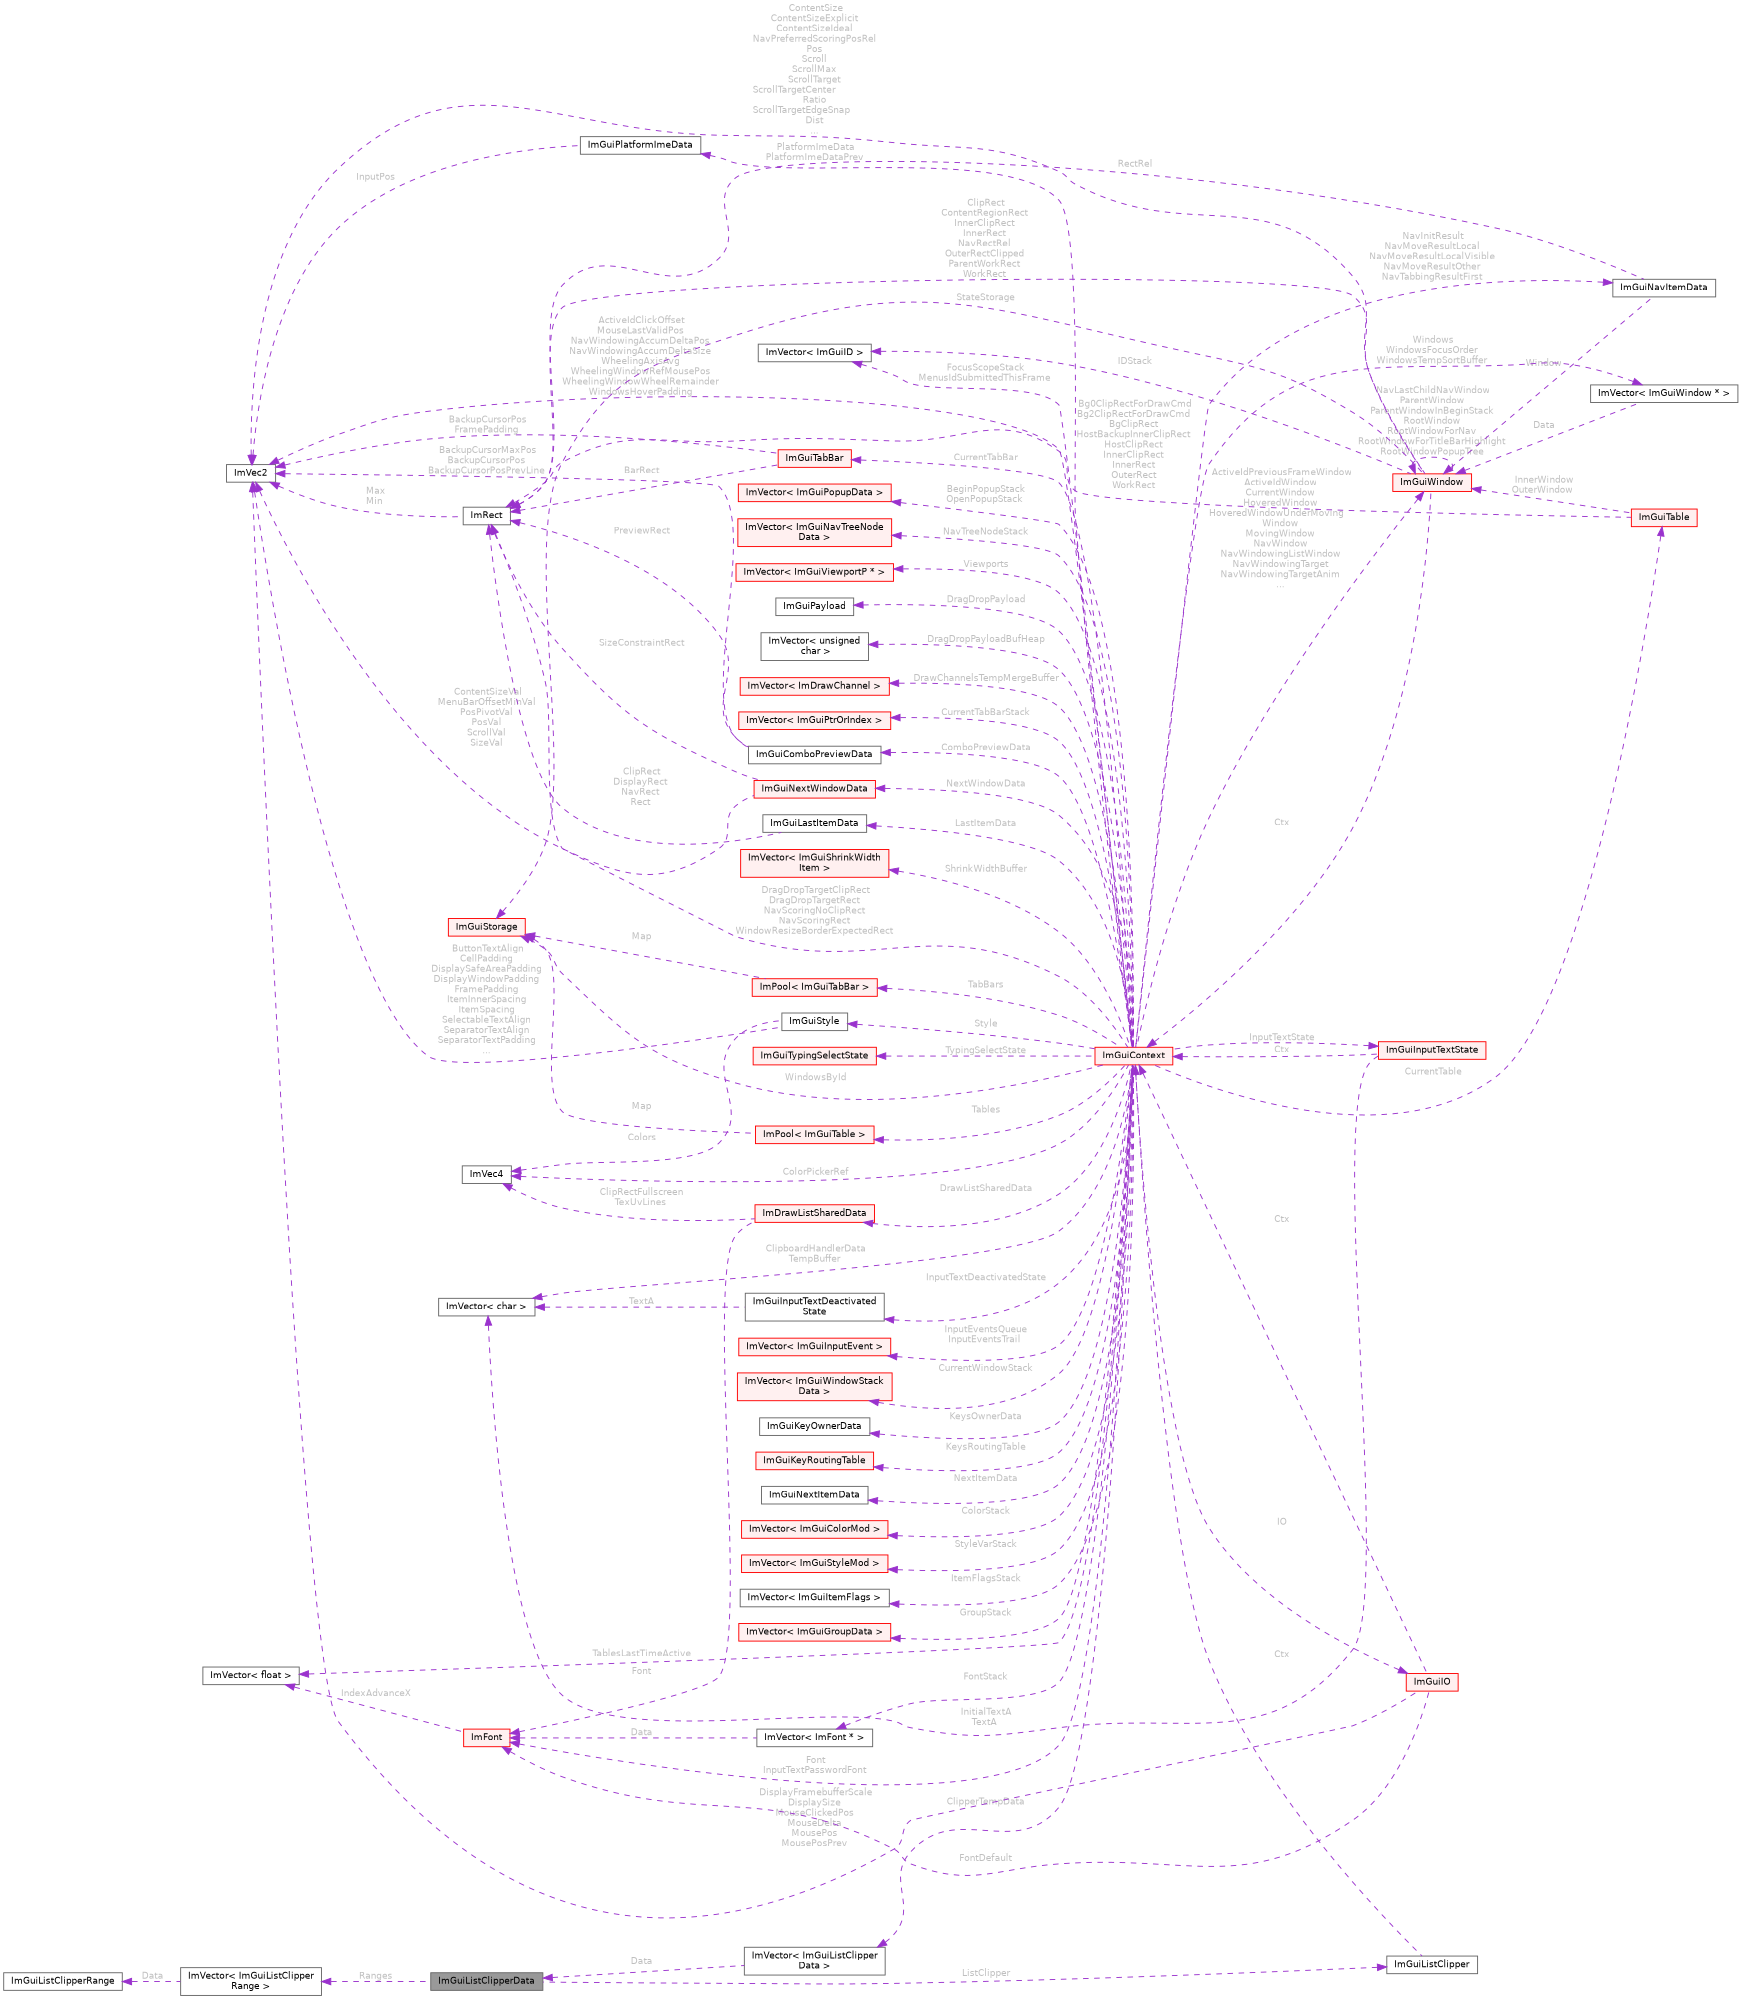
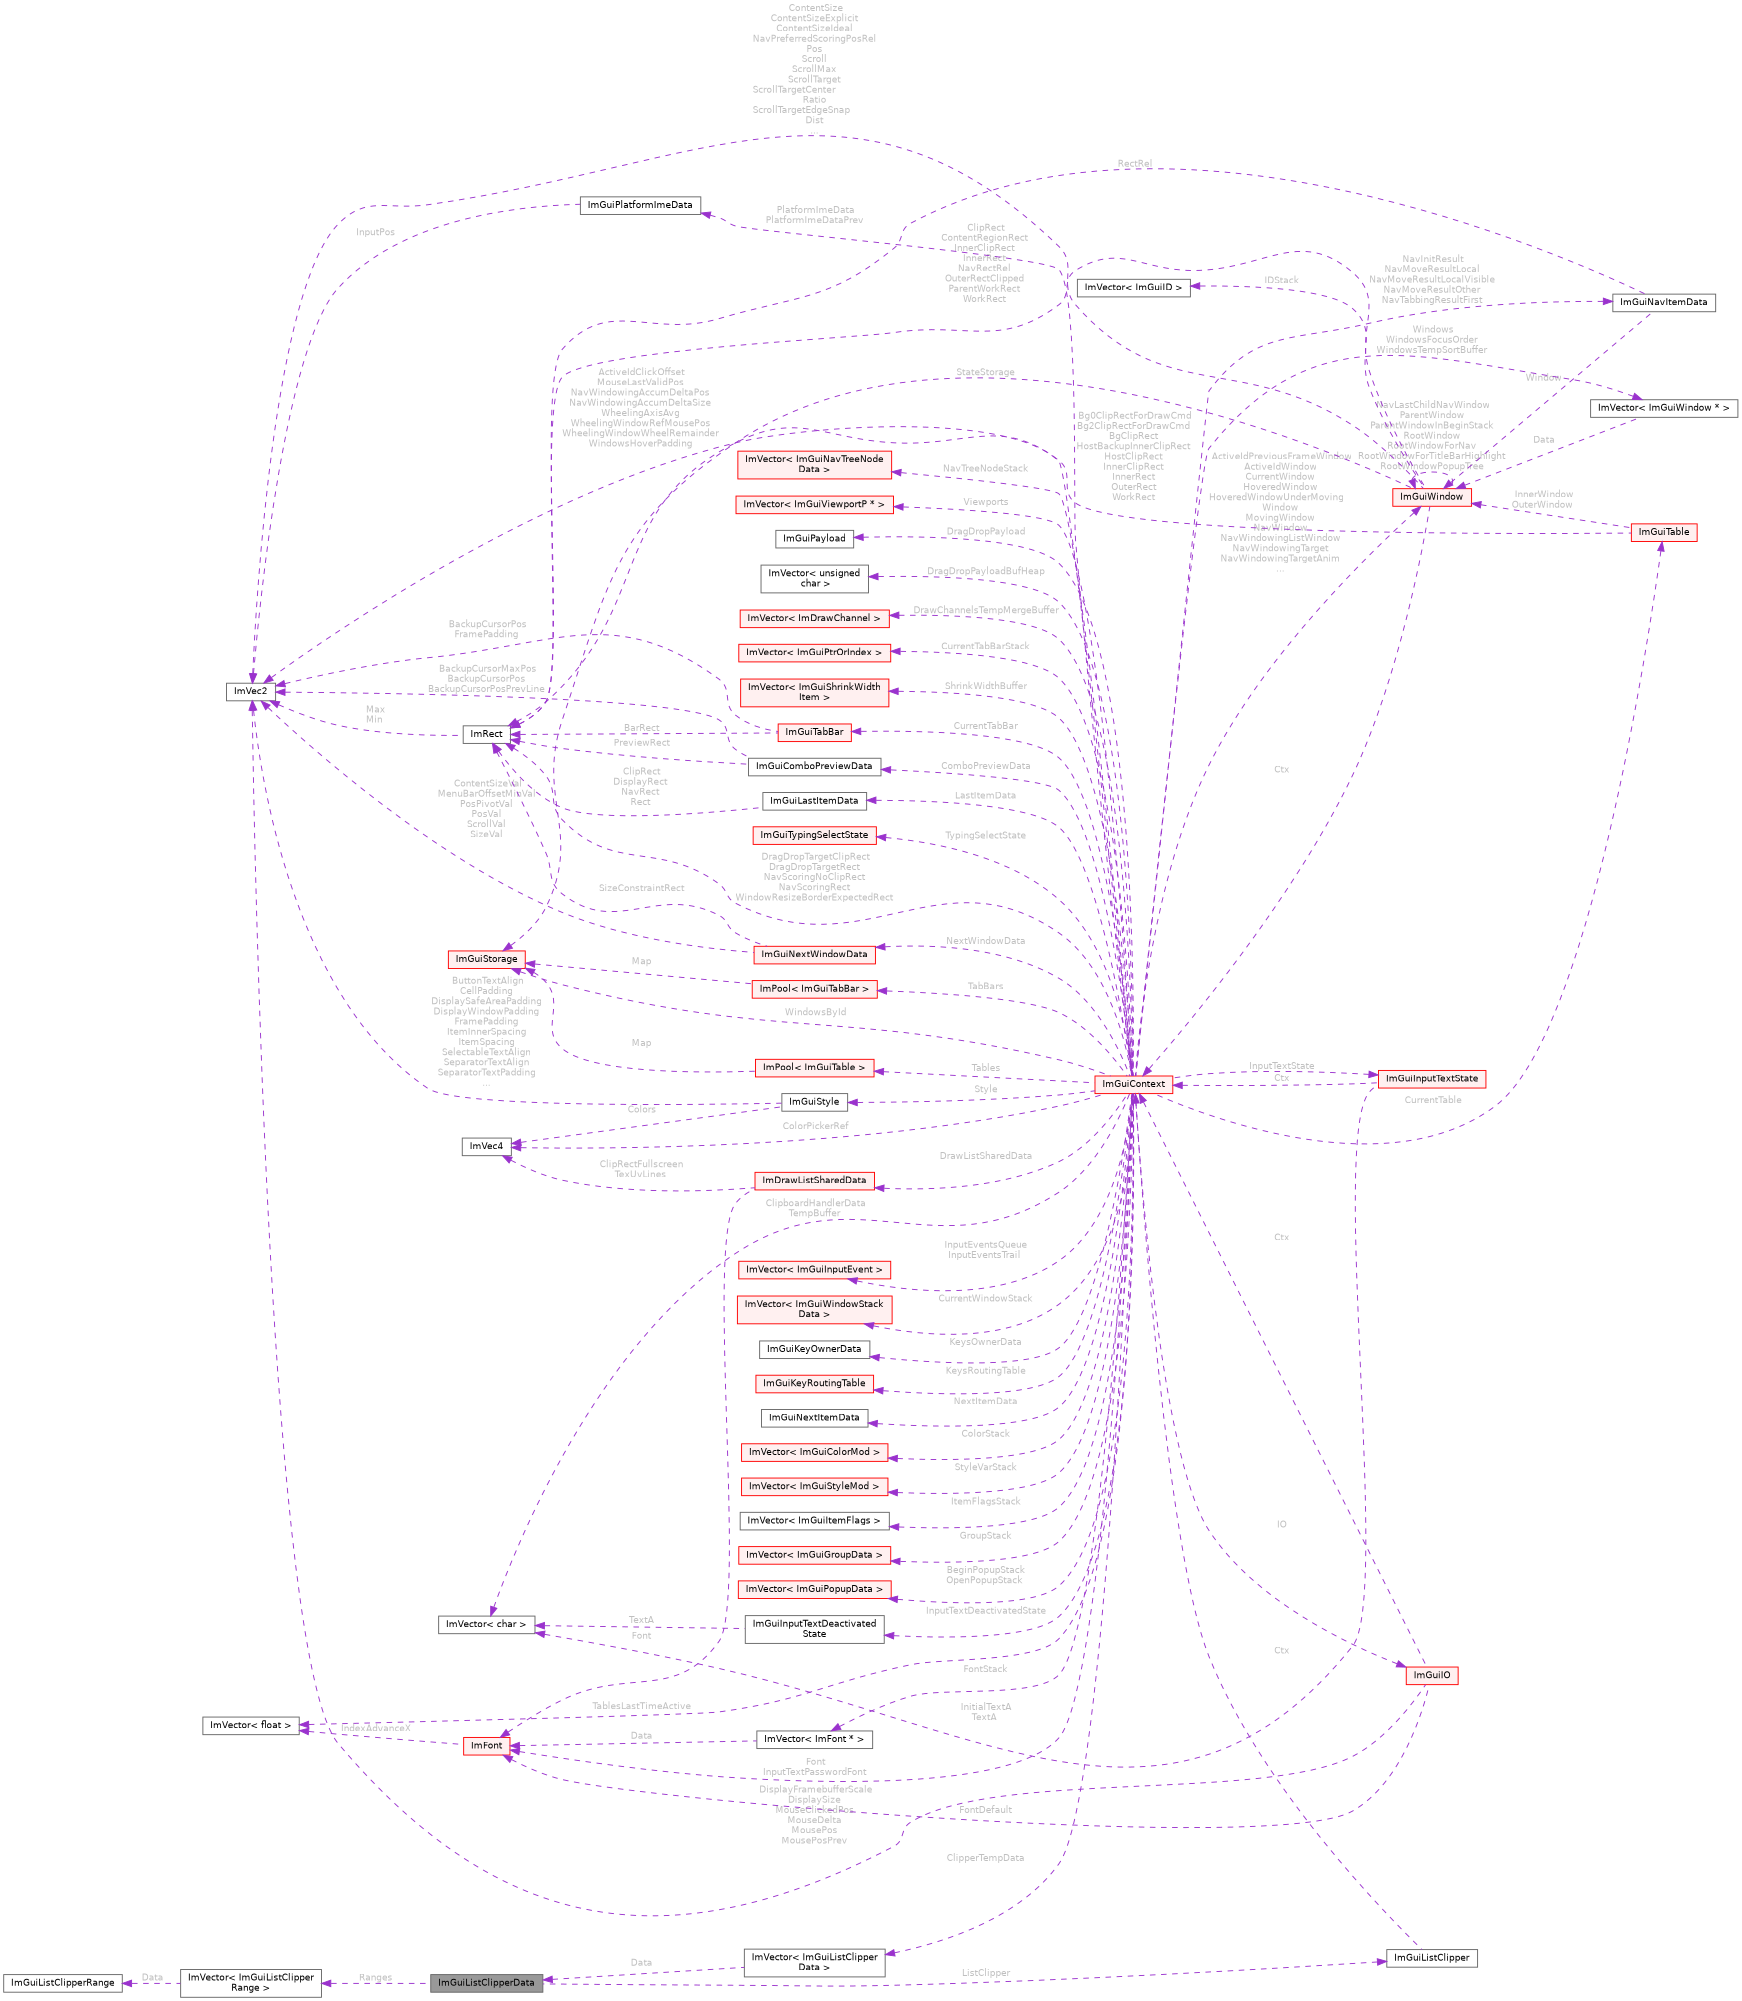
(1064, 434) -> none
